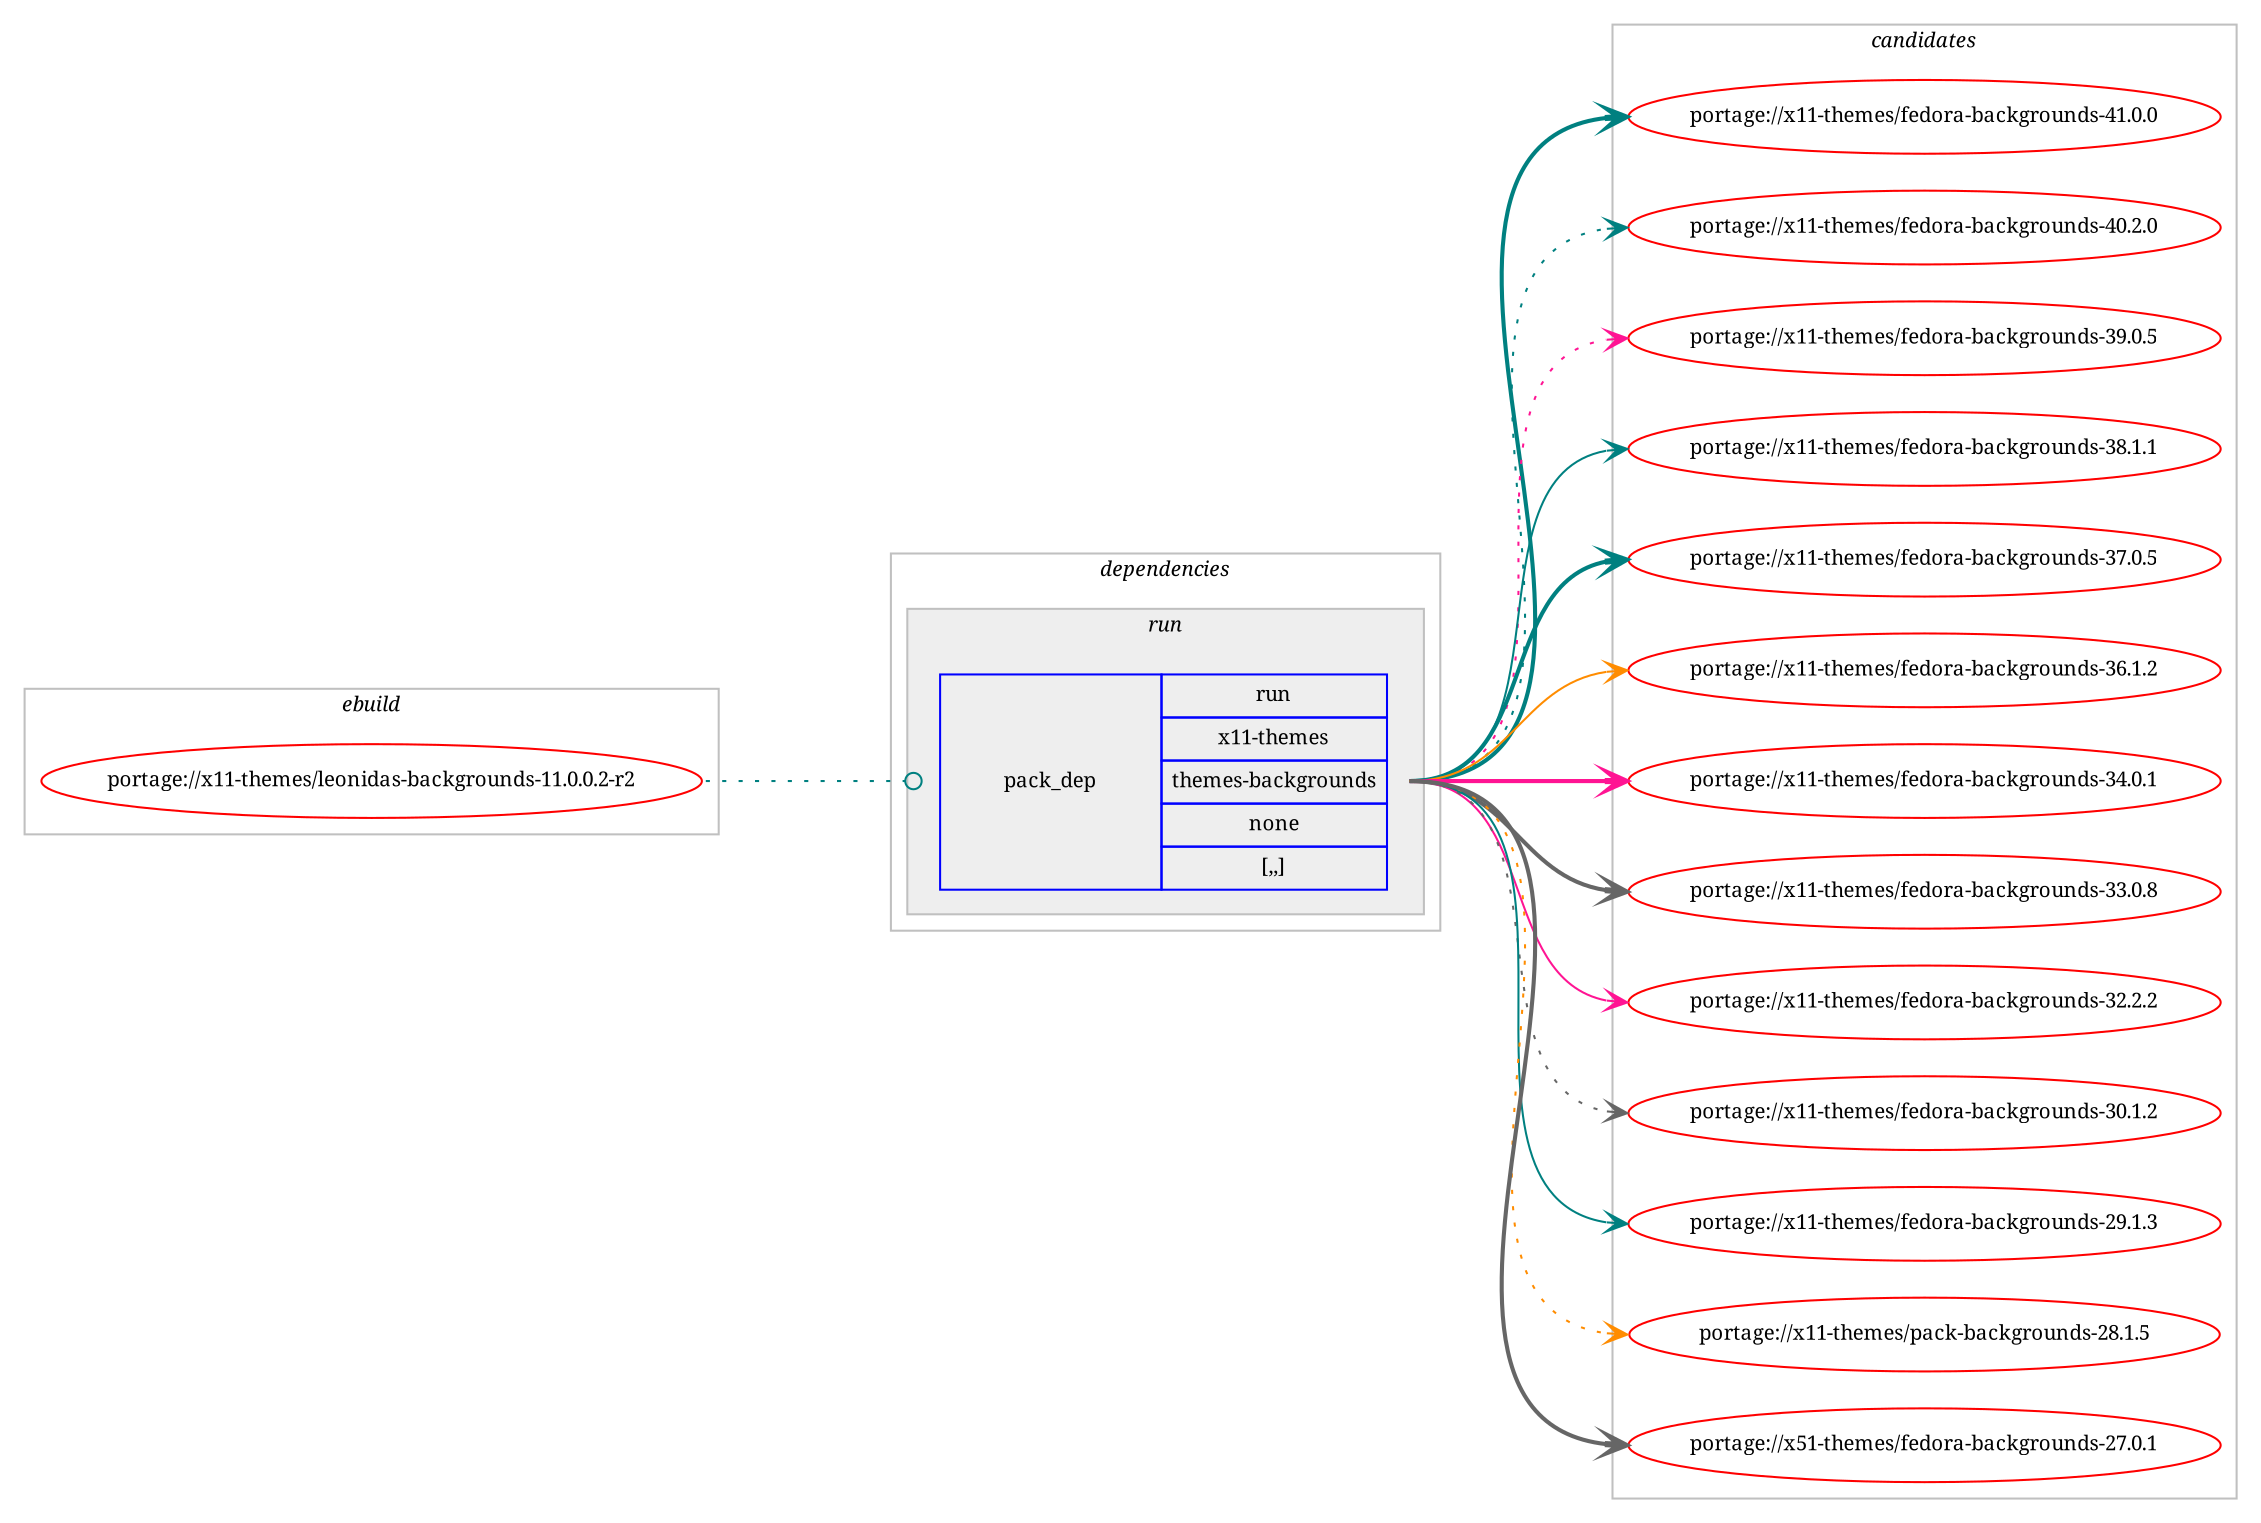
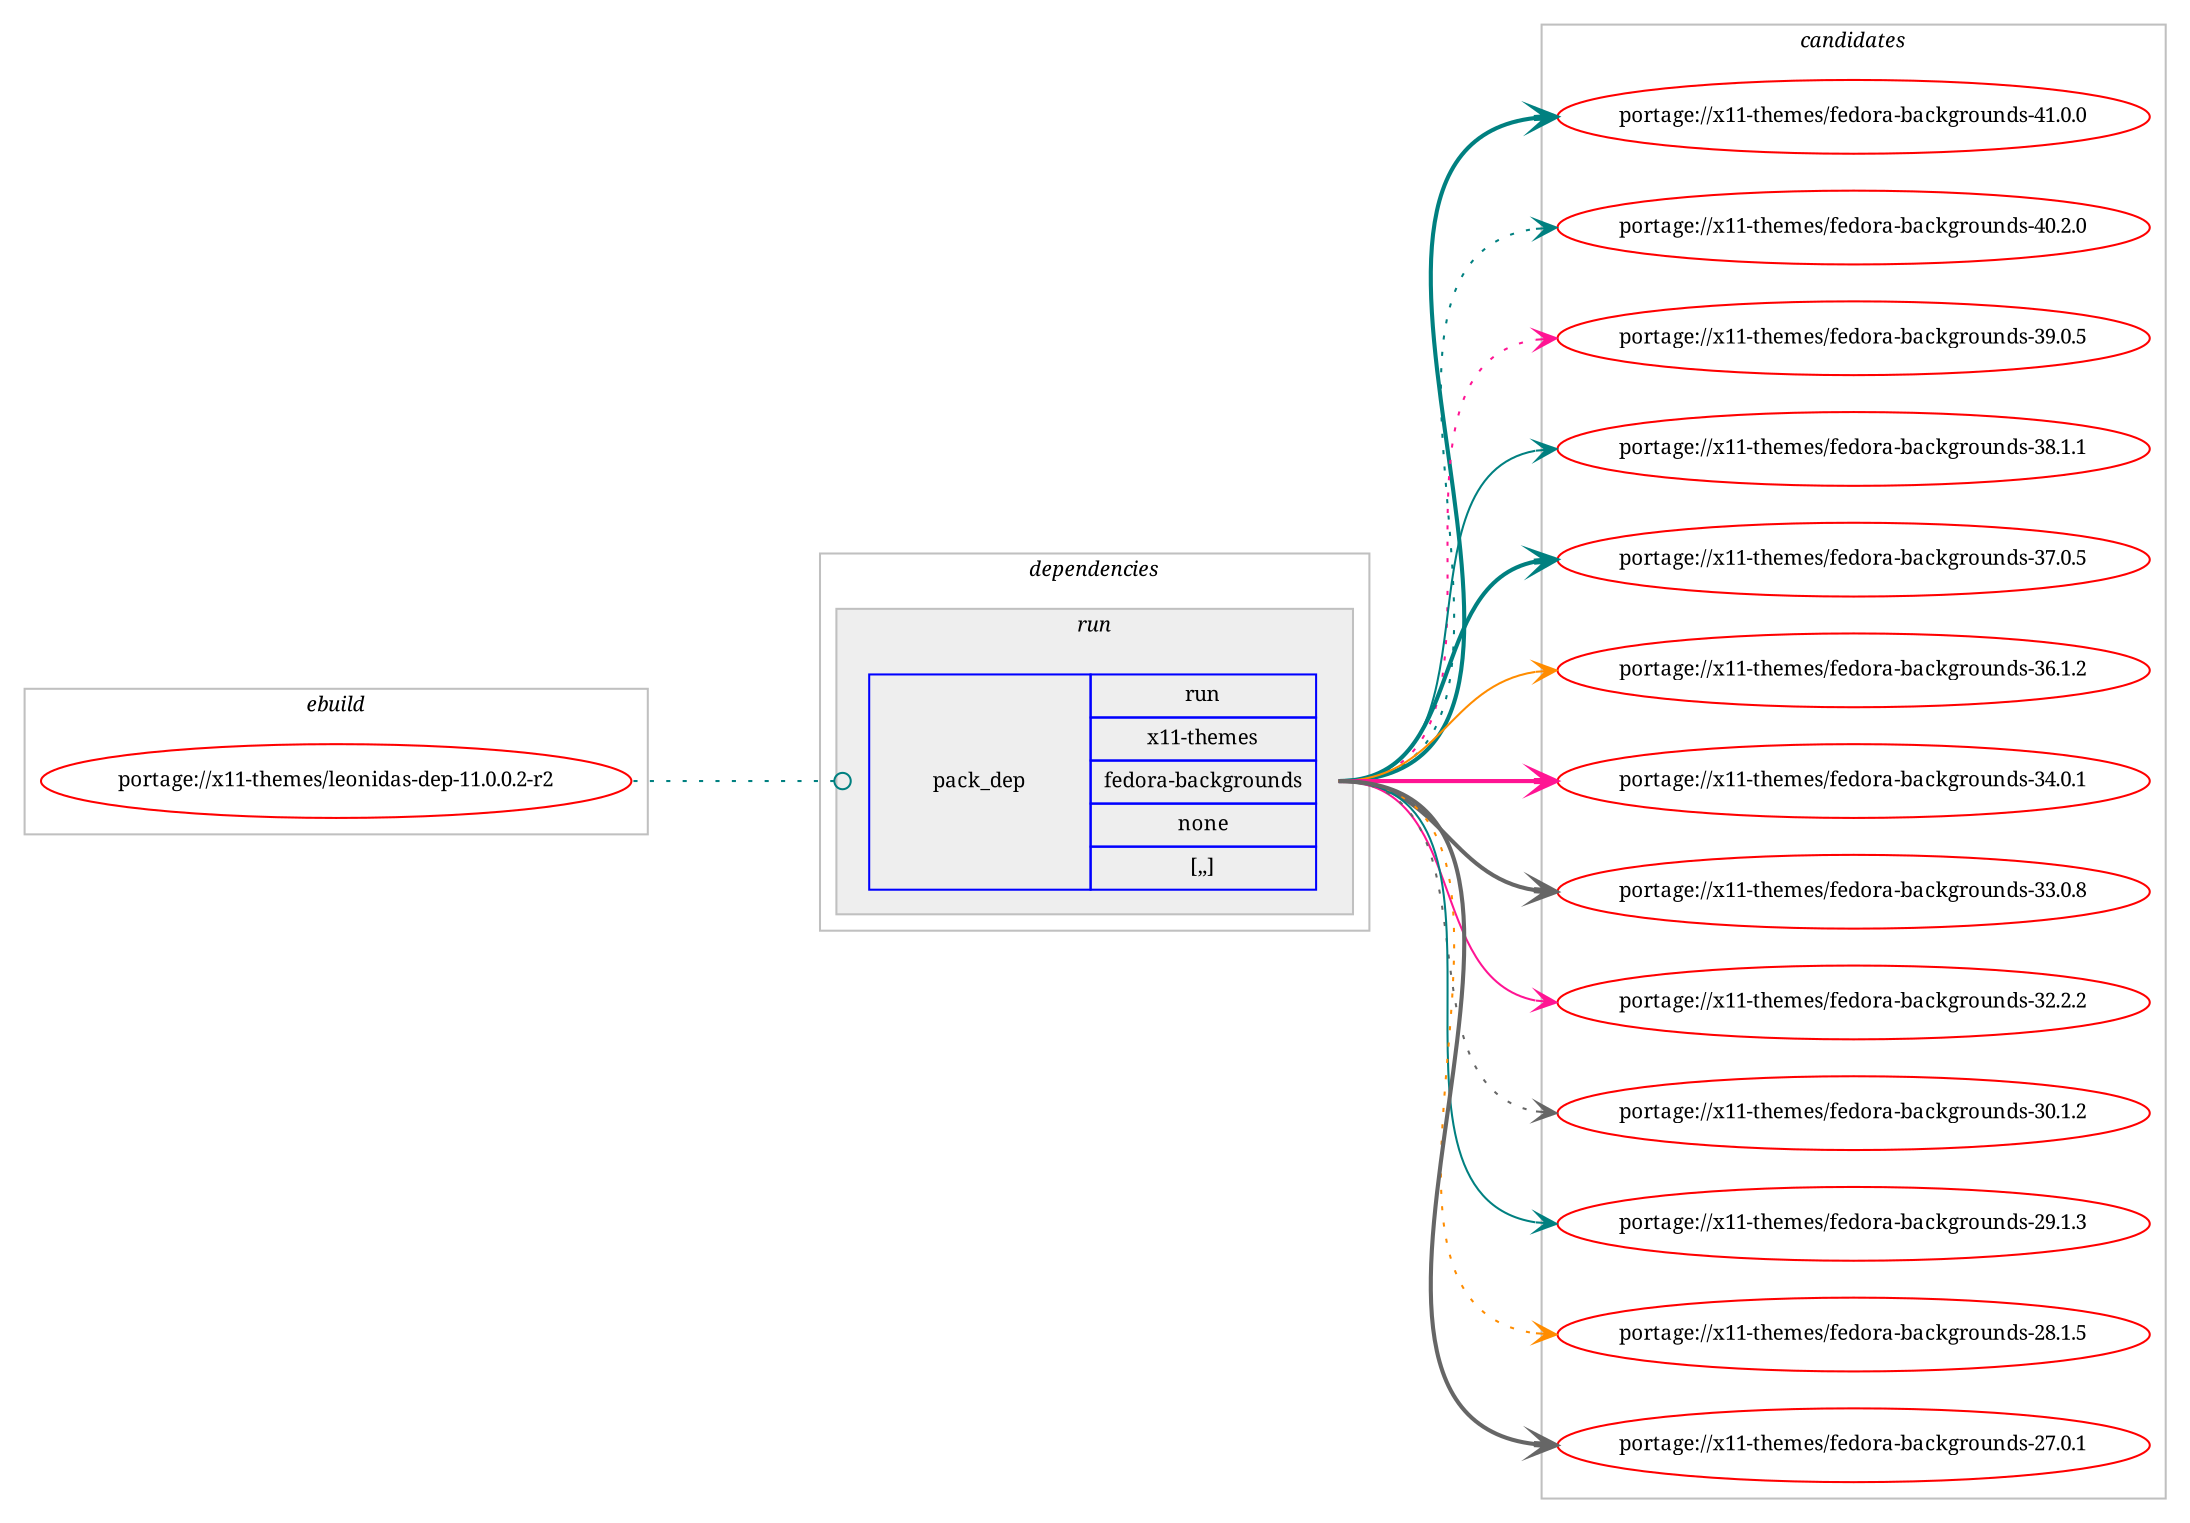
(372, 781) -> (336, 781)
(1274, 781) -> (1203, 781)
(1925, 1335) -> (1854, 1335)
(1925, 1445) -> (1854, 1445)
